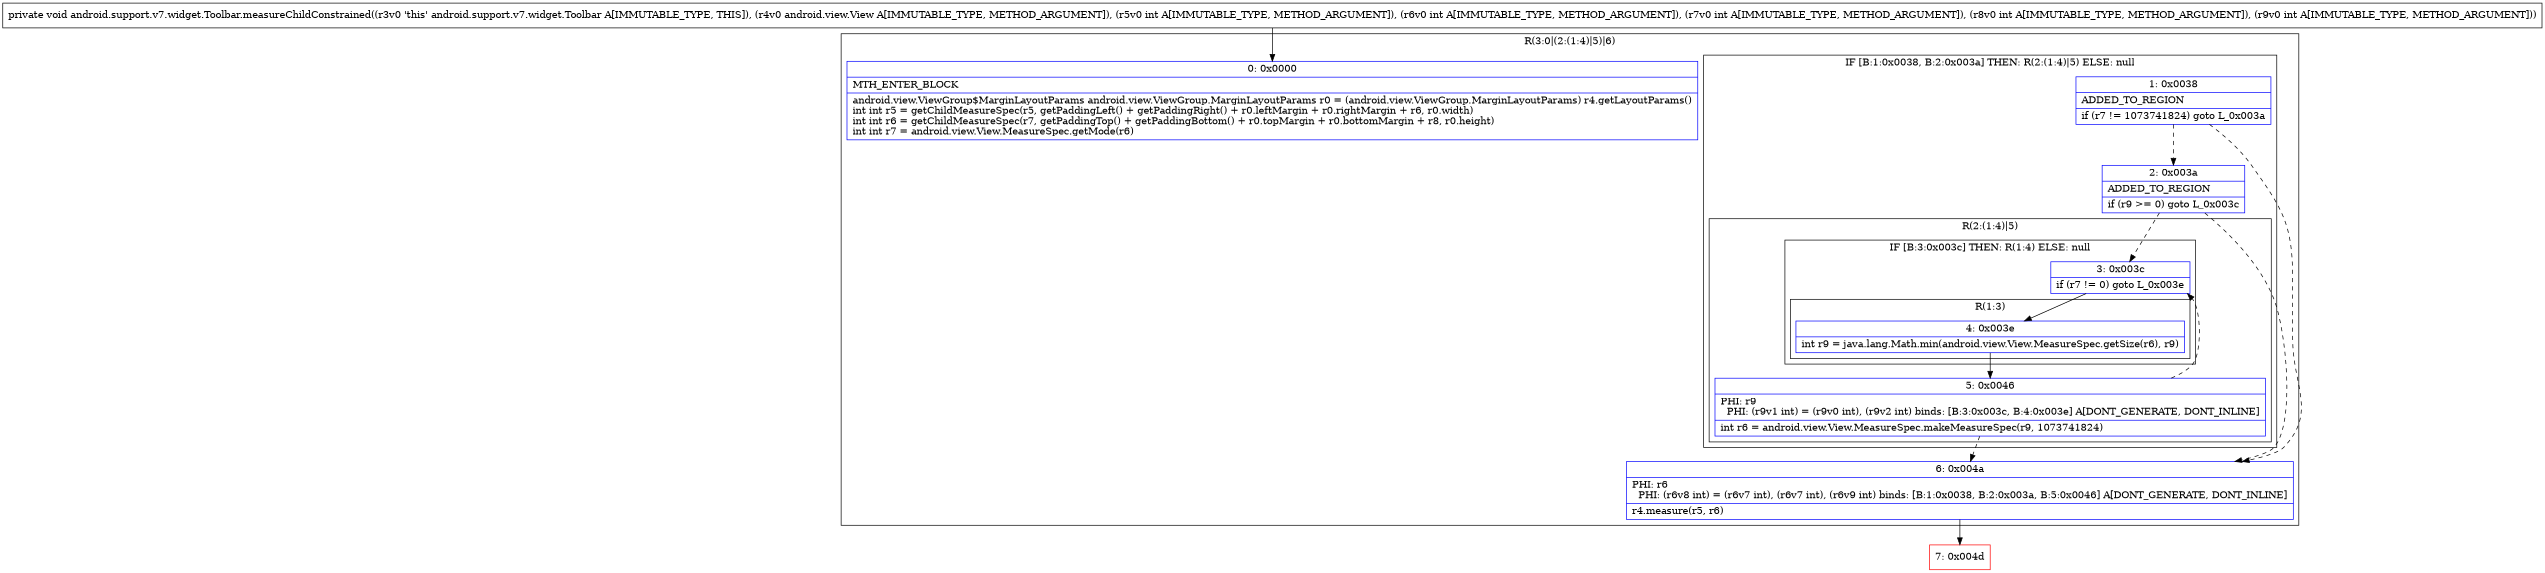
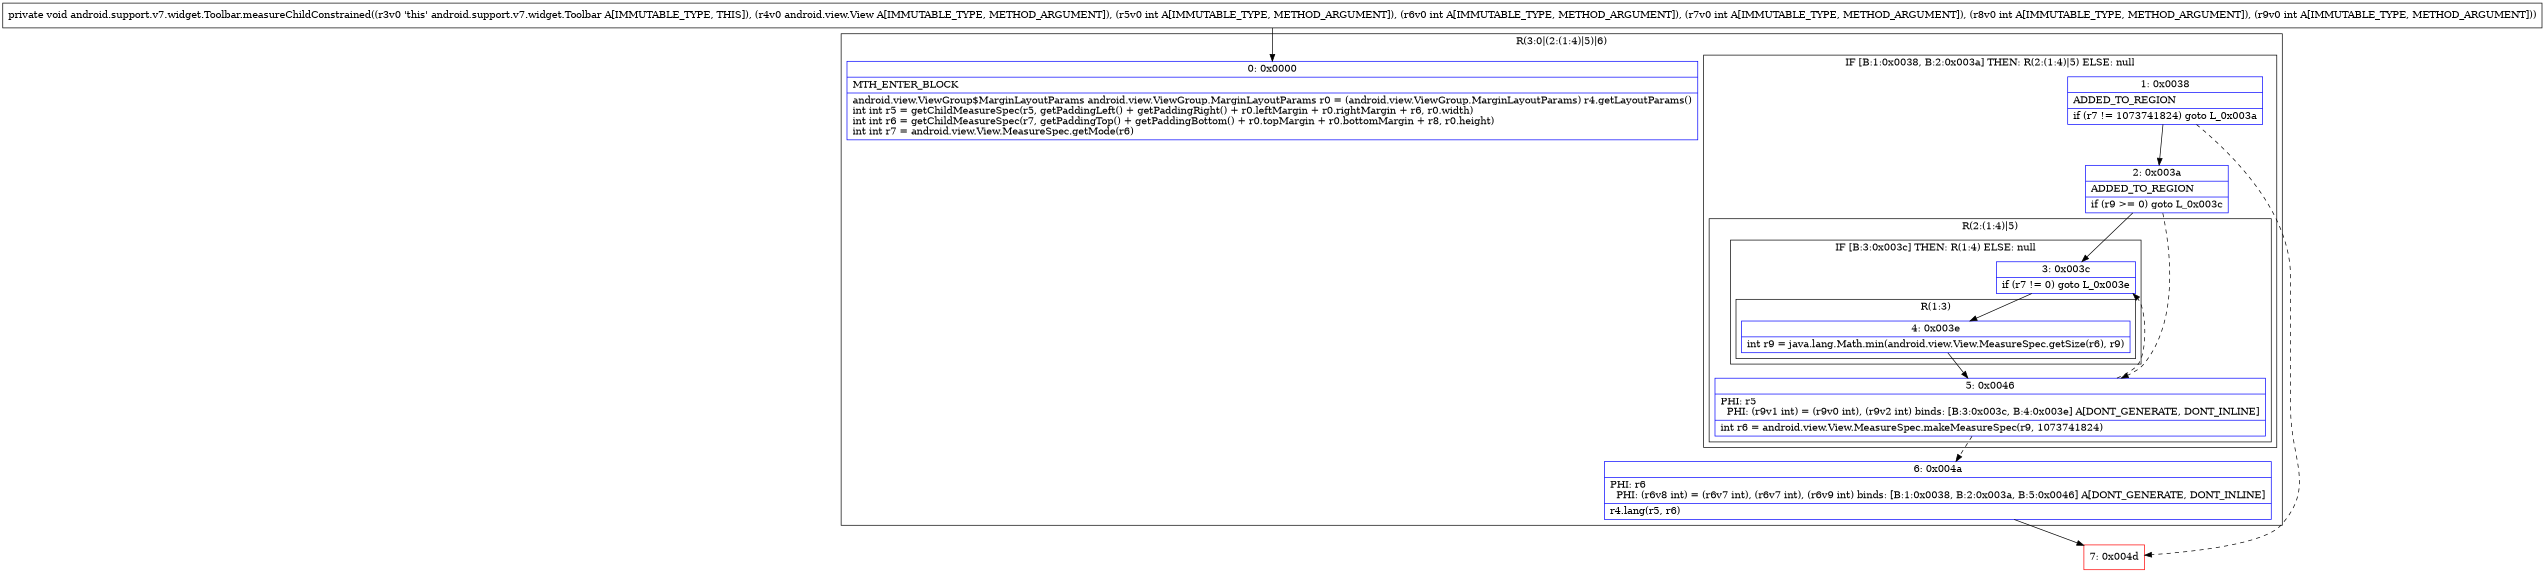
(2173, 141) -> (2161, 141)
(2146, 234) -> (2110, 235)
(2293, 293) -> (2291, 379)
(2283, 336) -> (2168, 301)
(1740, 402) -> (1740, 402)
(1678, 511) -> (1645, 511)
